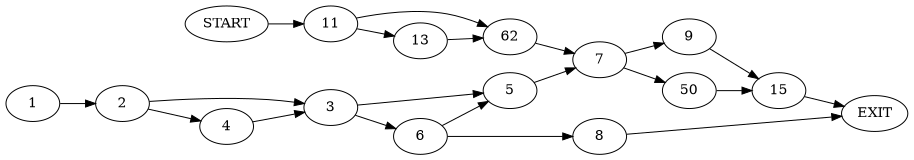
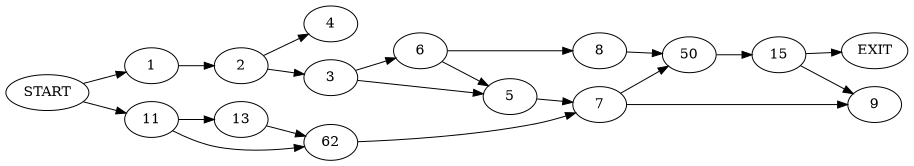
(730, 61) -> (823, 77)
none -> (100, 79)
(274, 118) -> none
(729, 126) -> (640, 53)
